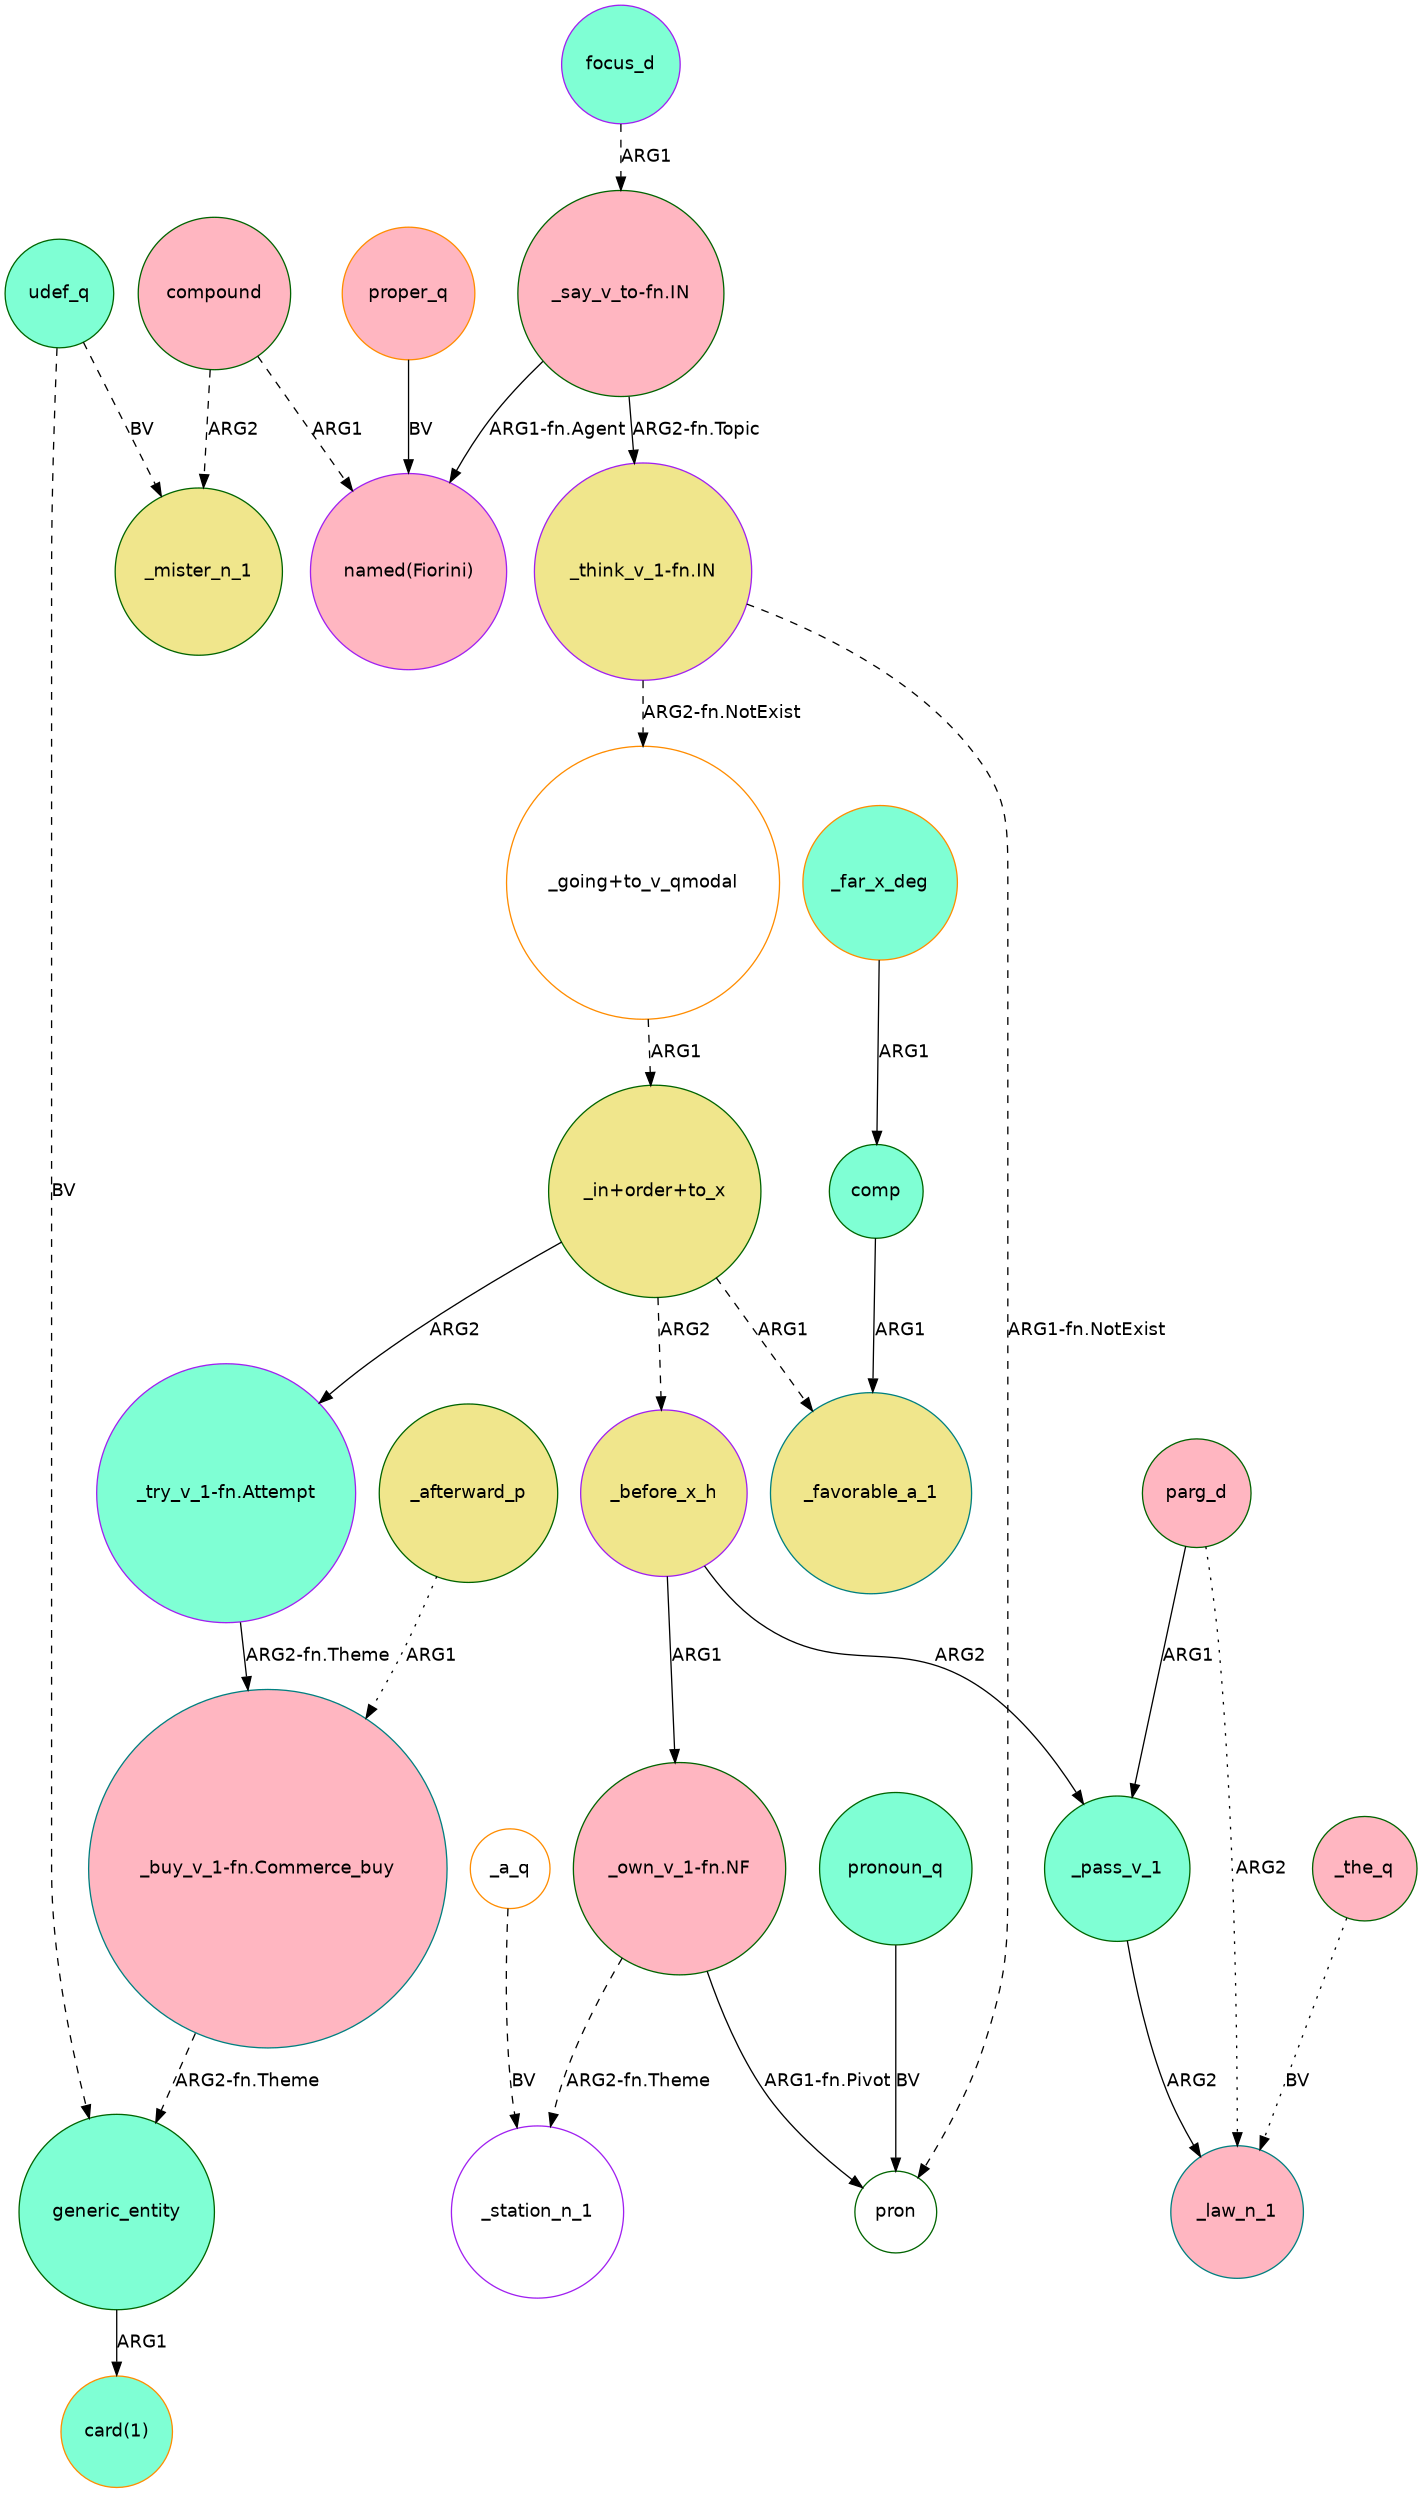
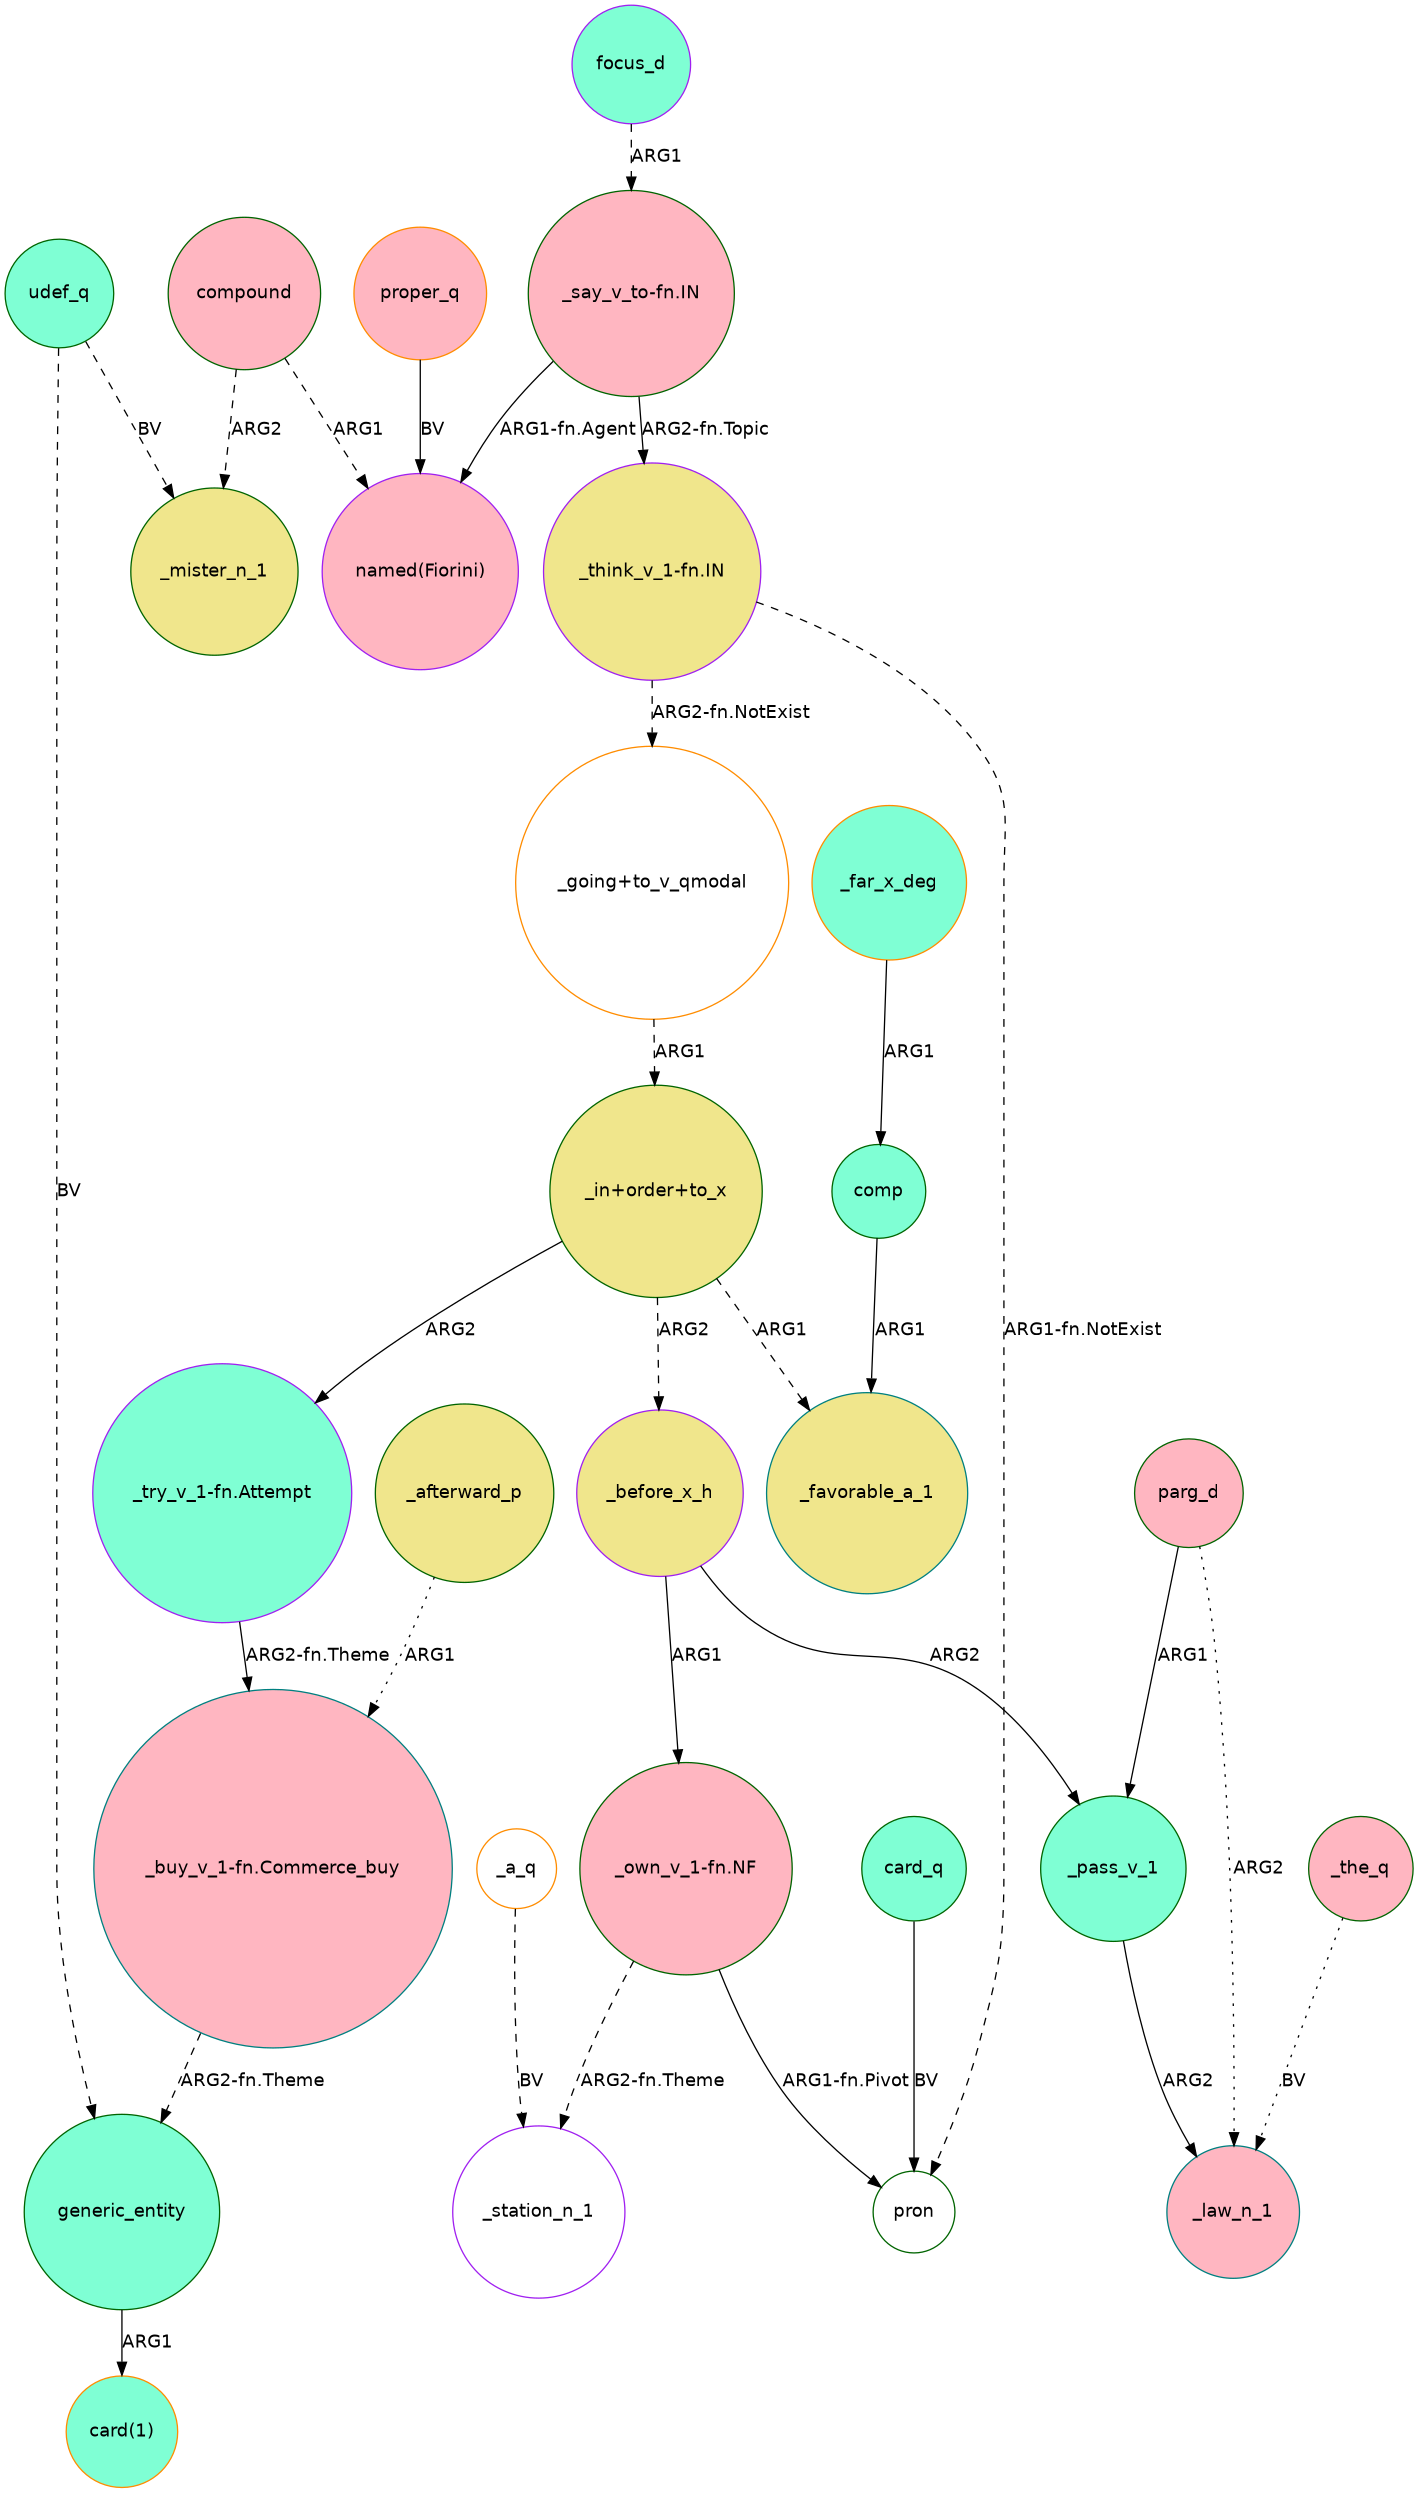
(896, 1869) -> (914, 1869)
